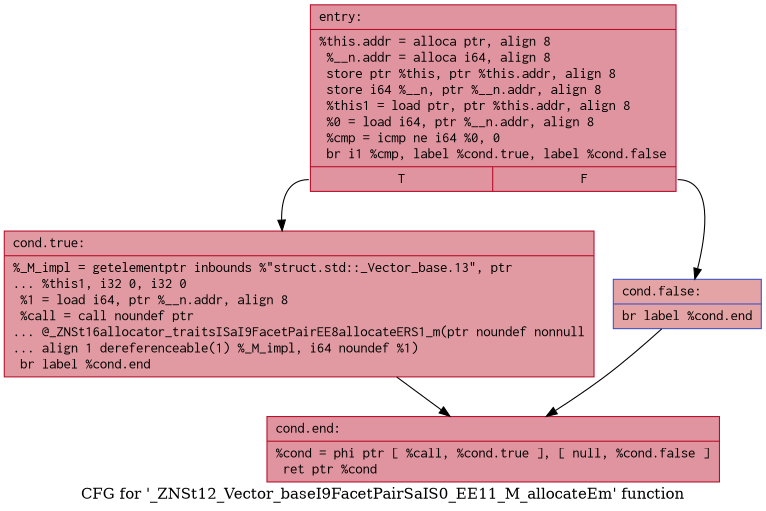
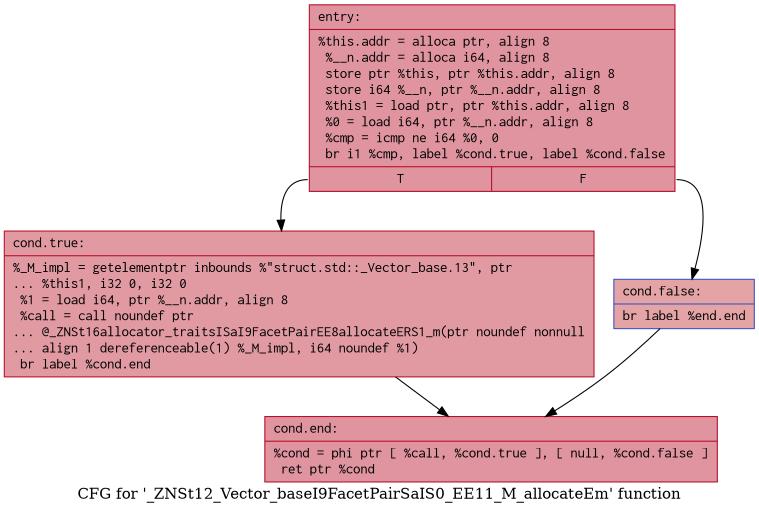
(687, 316) -> (684, 316)
